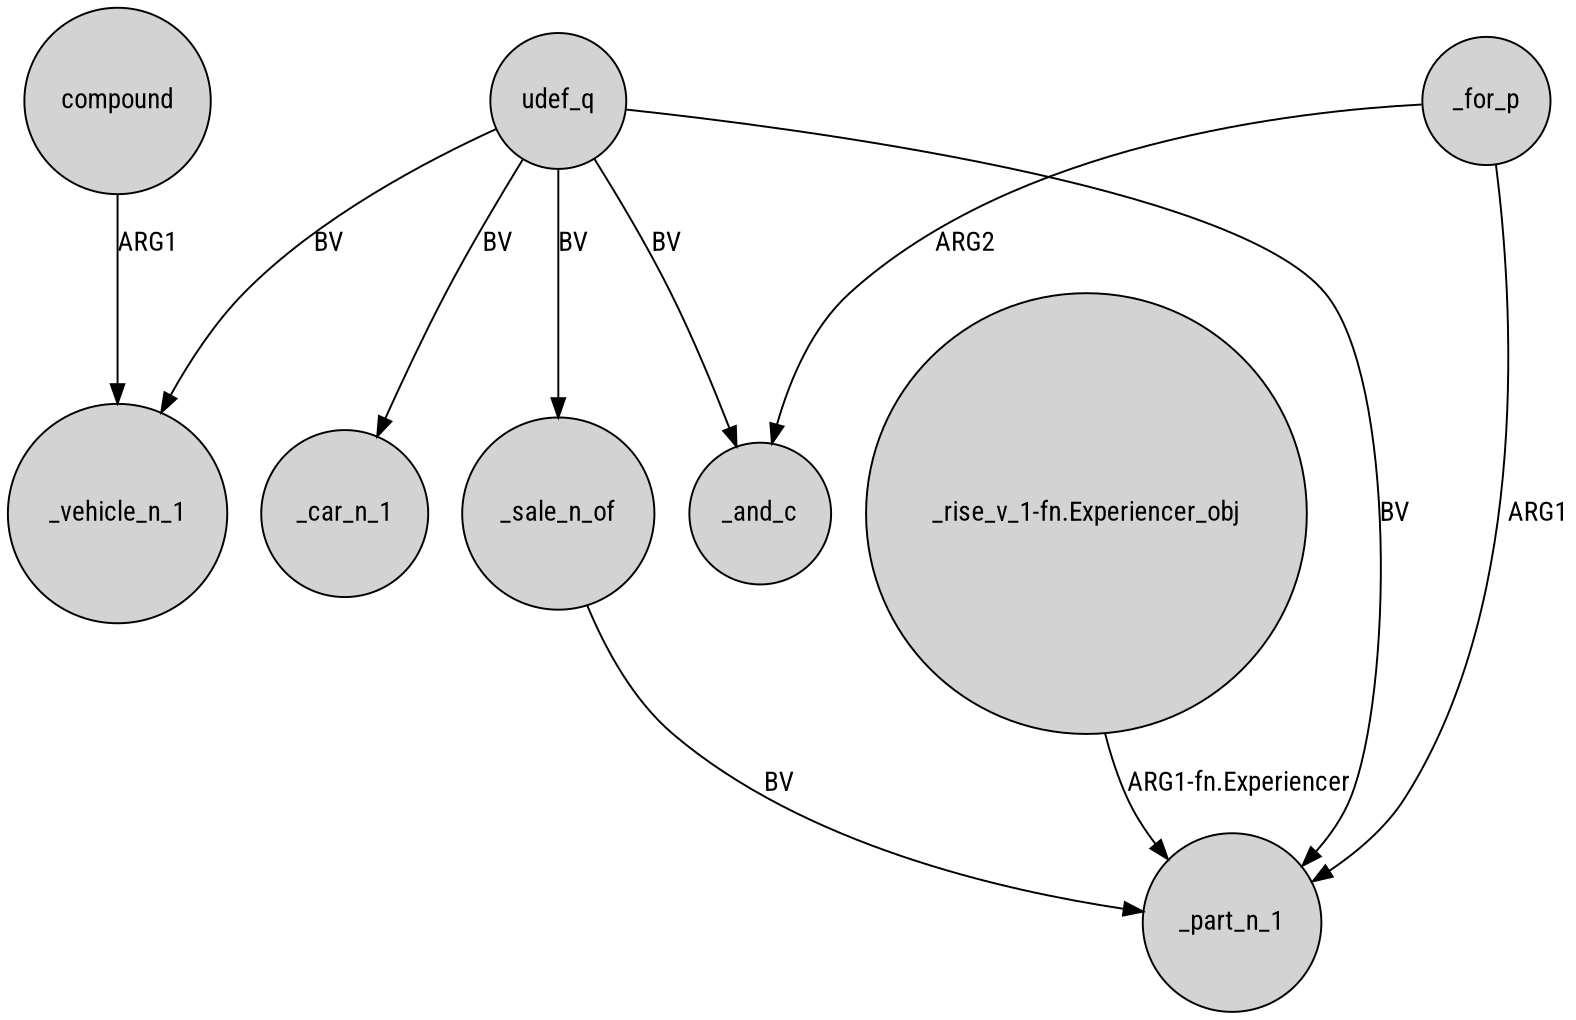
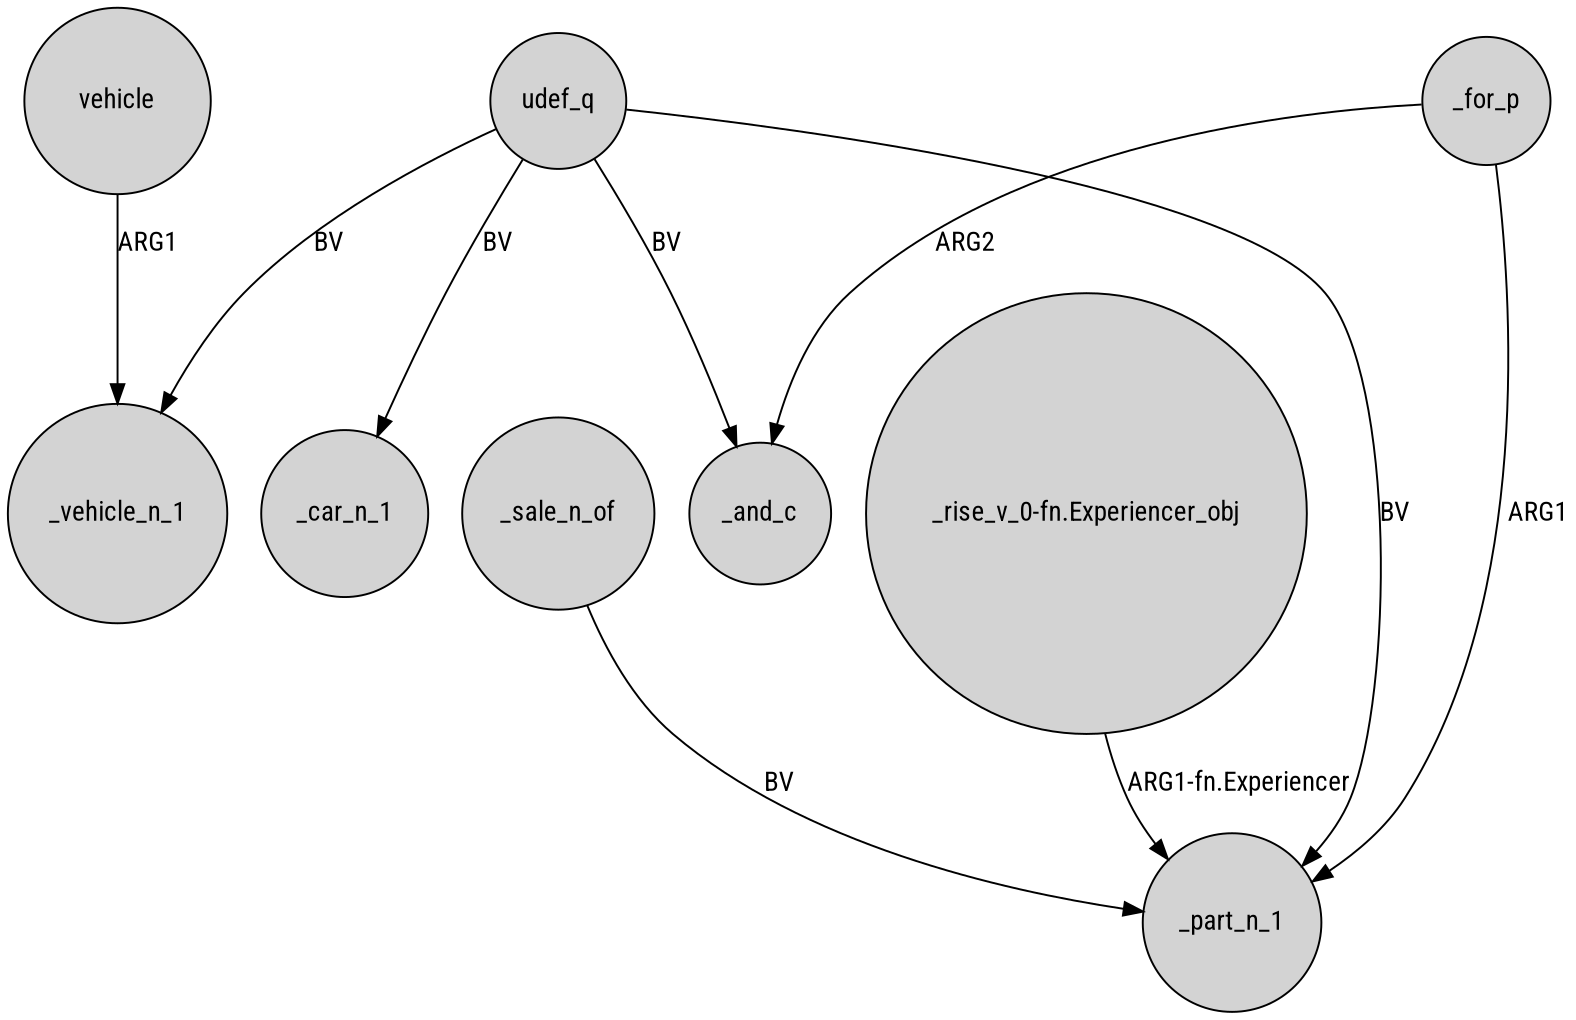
(118, 101) -> (118, 101)
(558, 283) -> none
(1086, 514) -> (1086, 514)
